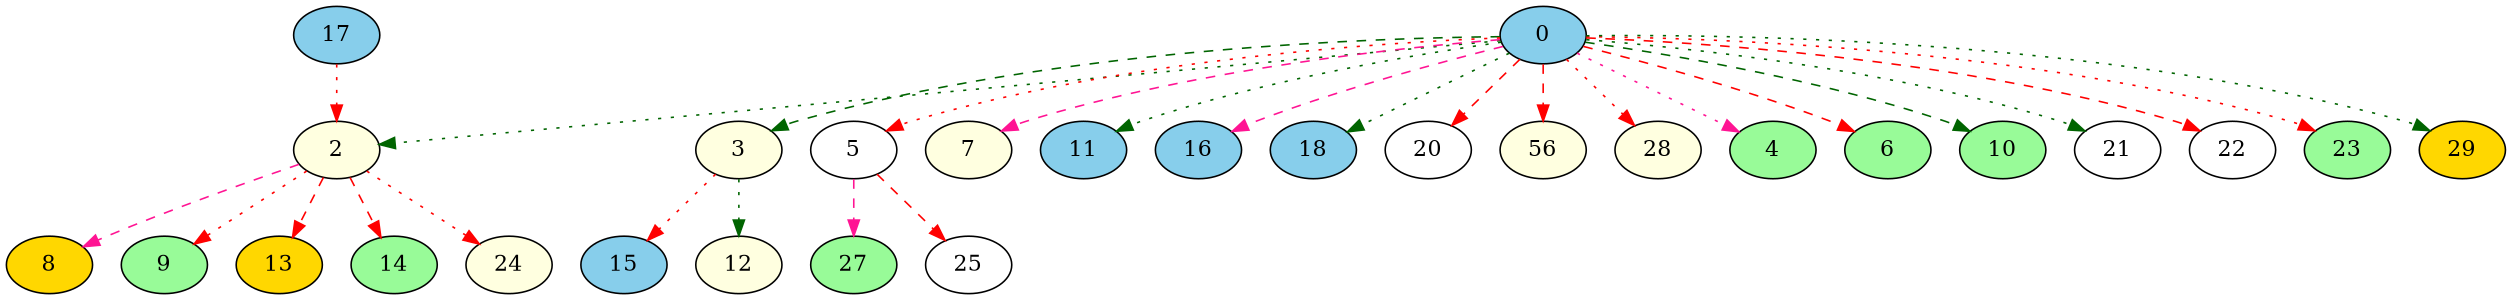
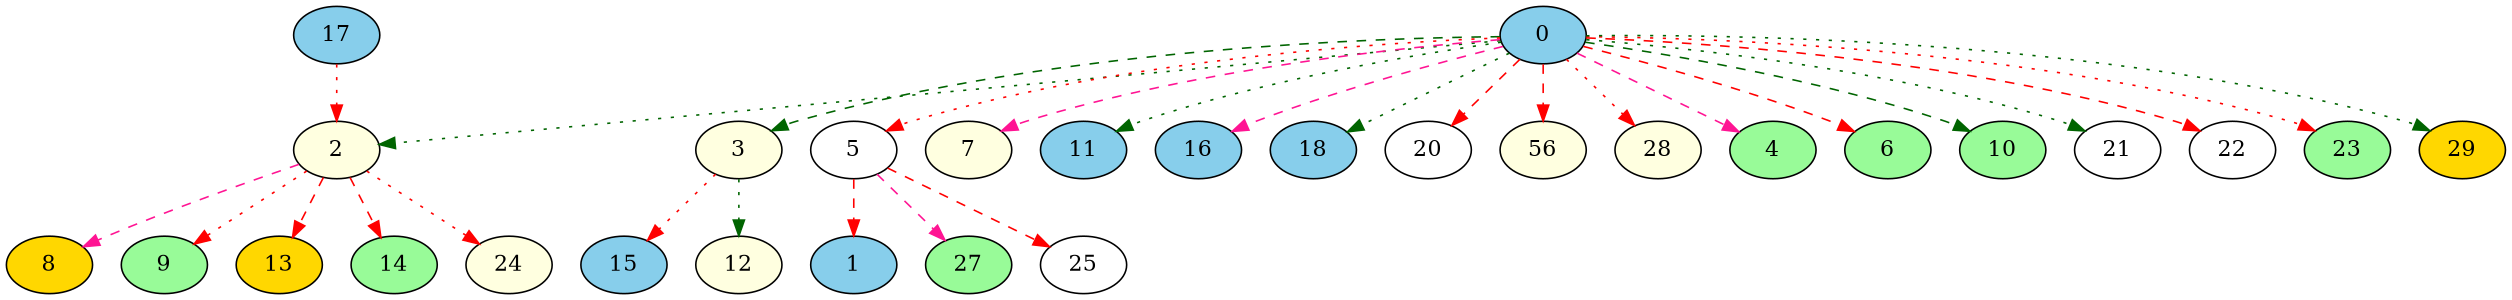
(1651, 89) -> (1651, 89)
none -> (854, 265)
